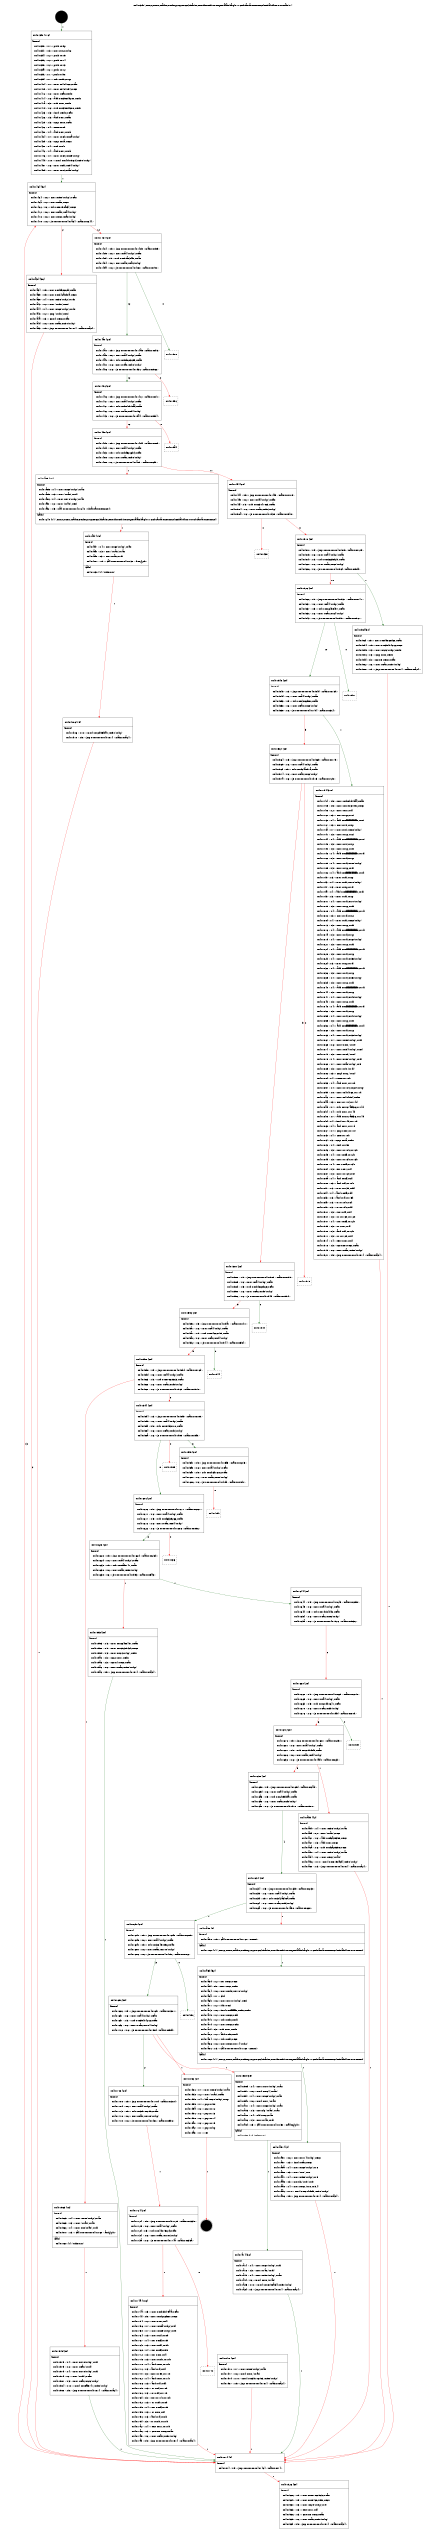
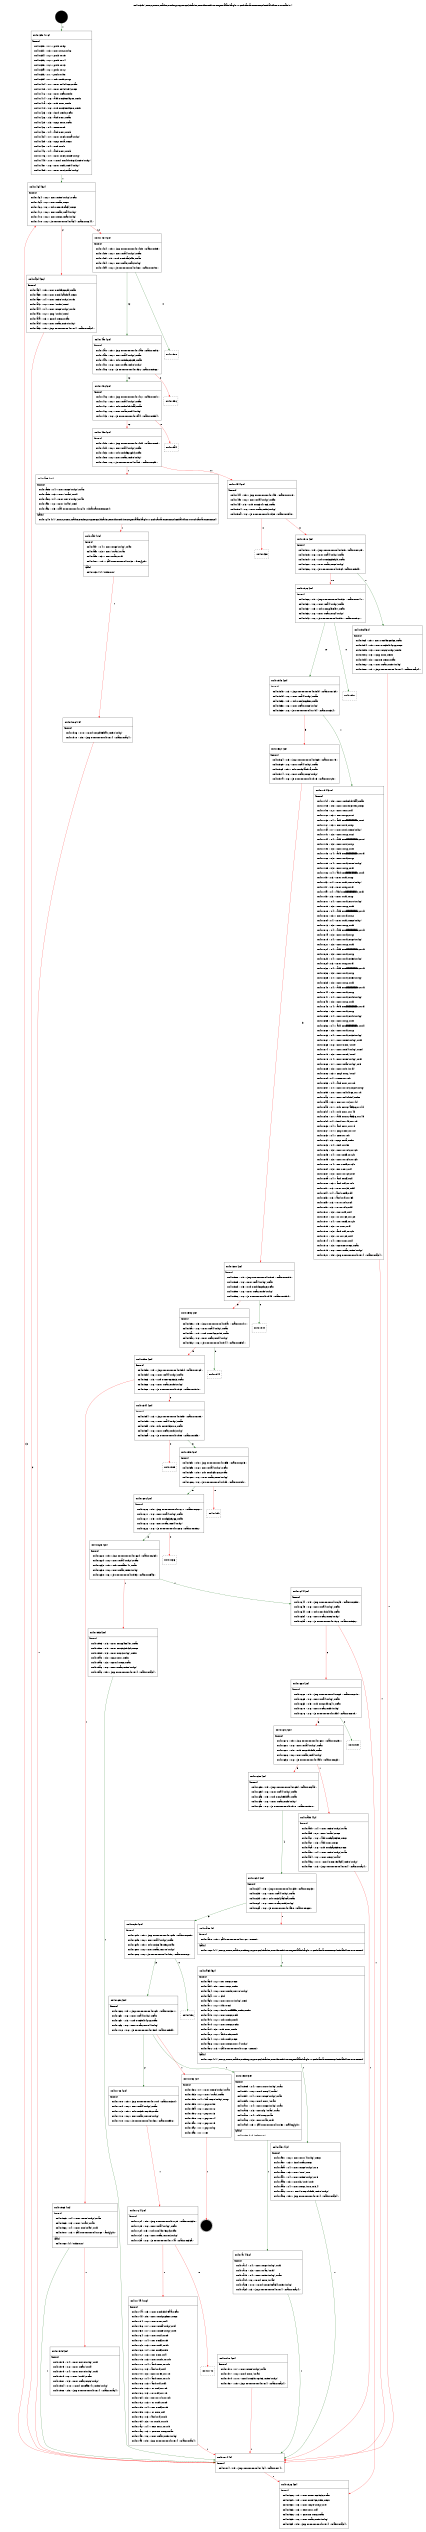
(304, 1282) -> none
(156, 1466) -> (192, 1490)
(209, 1916) -> (209, 1916)
none -> (375, 2062)
(186, 2067) -> (186, 2067)
(335, 2336) -> (335, 2336)
(134, 2454) -> (42, 2429)
